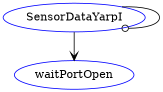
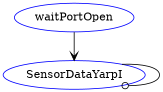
(74, 42) -> (74, 42)
